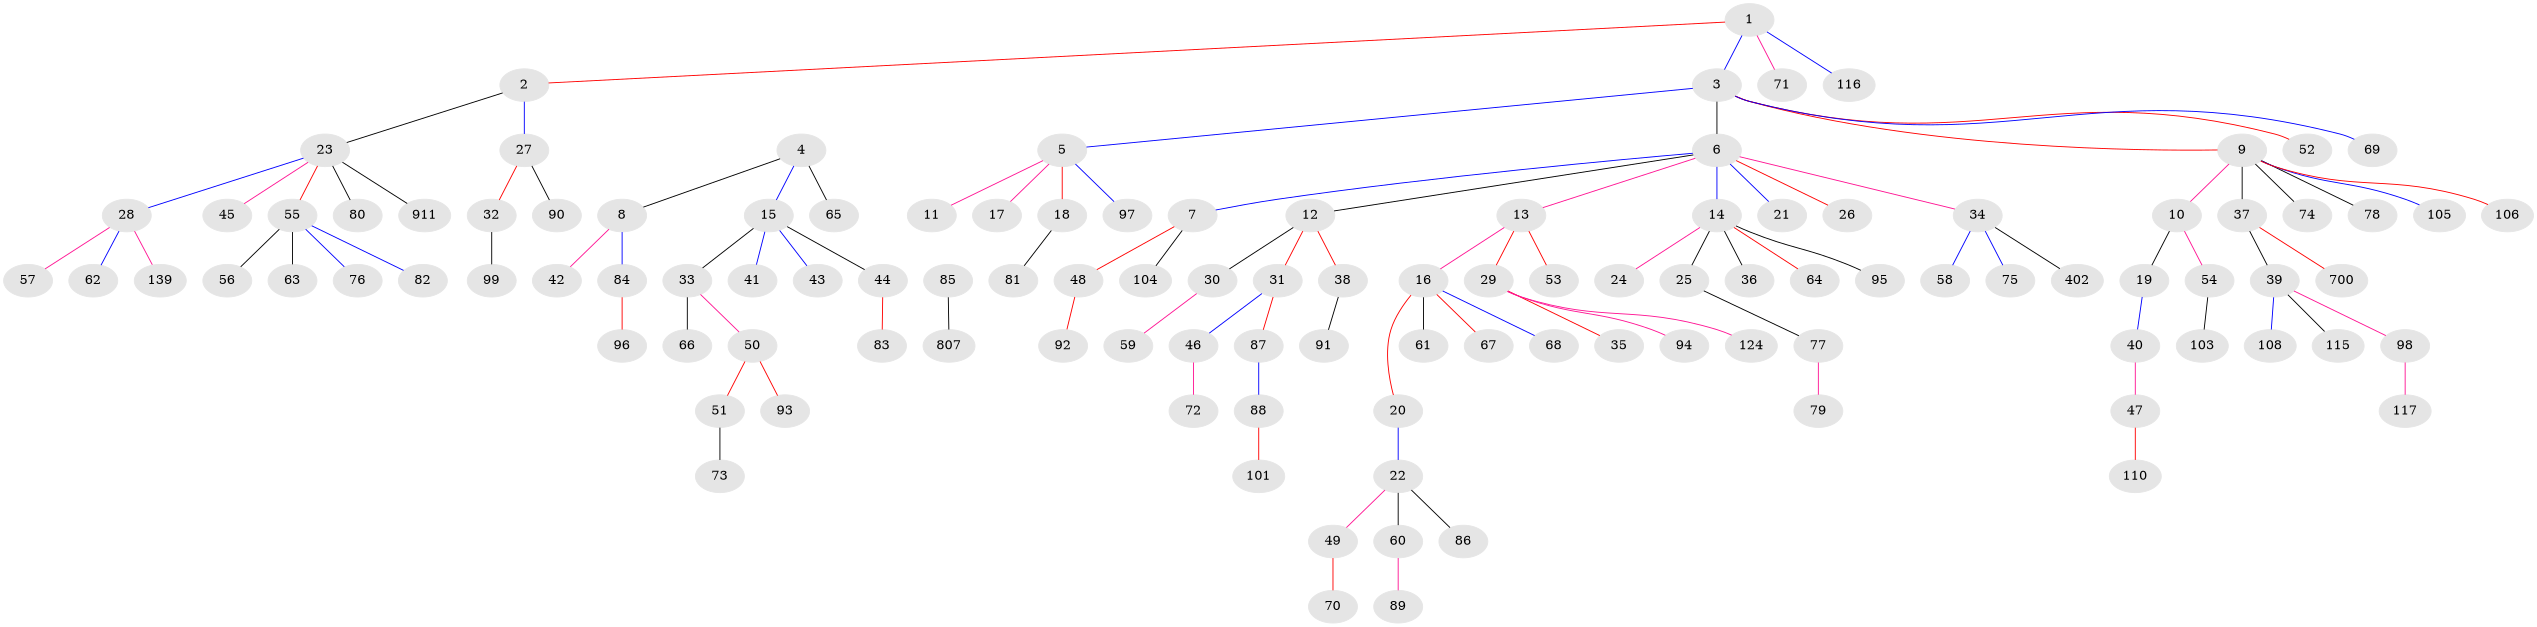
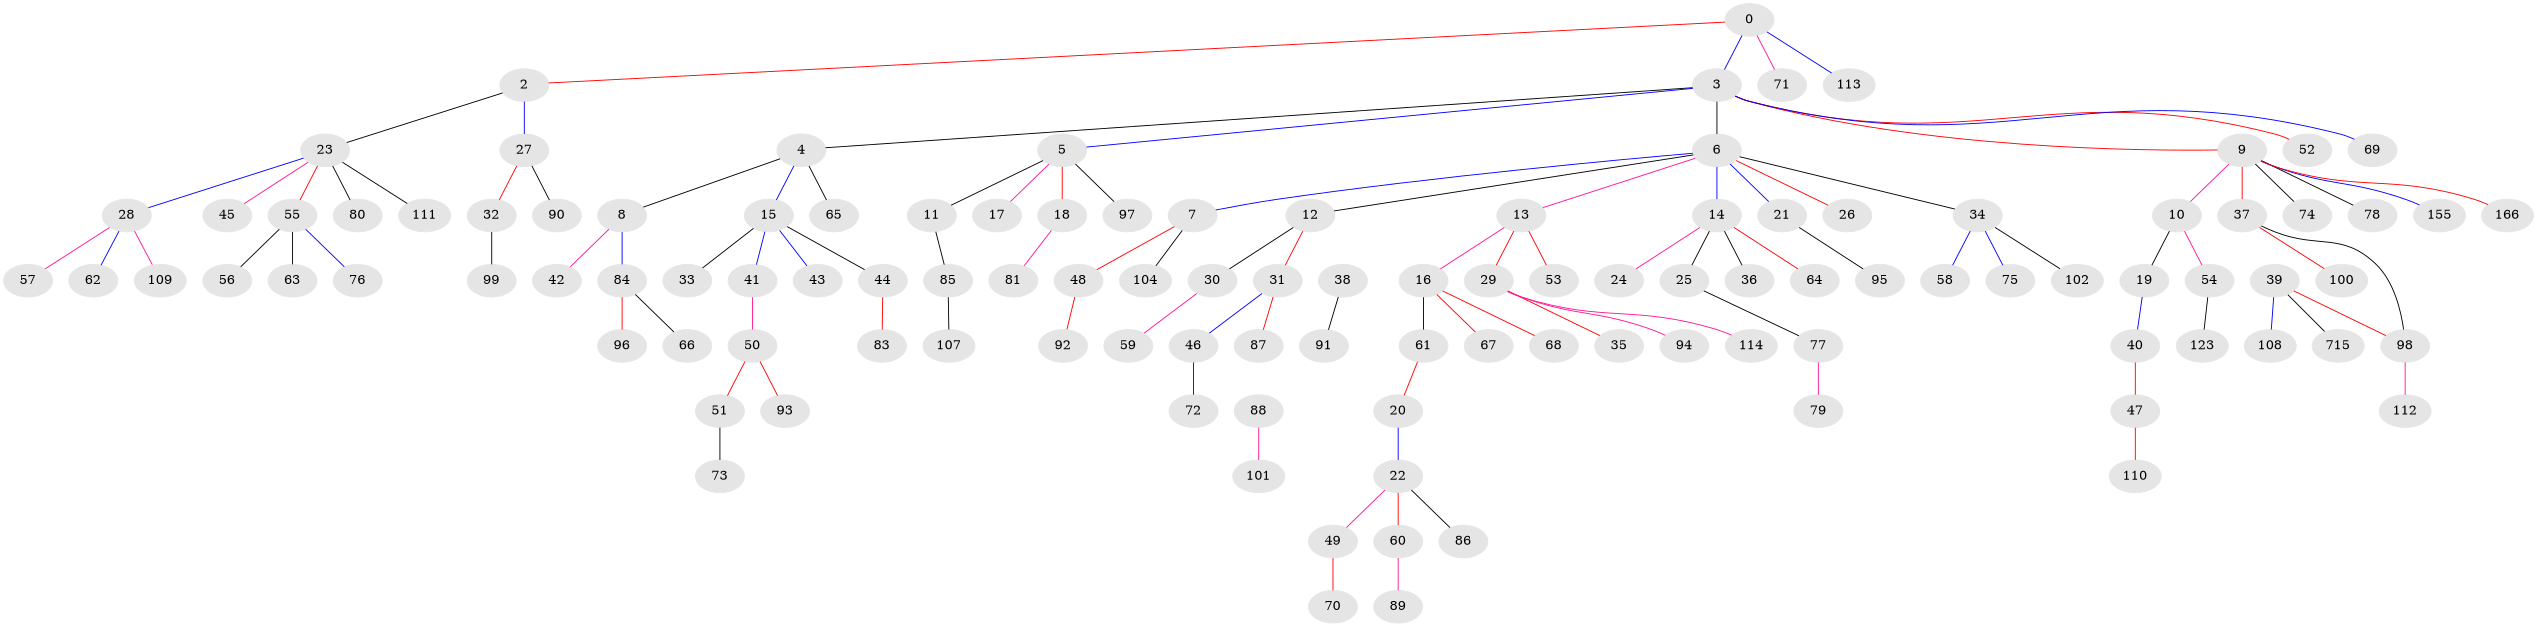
(1750, 20) -> (1750, 20)
(1849, 85) -> (1849, 85)
none -> (1259, 118)
(997, 183) -> (997, 183)
(1095, 183) -> (1095, 183)
(1847, 183) -> (1847, 183)
(2242, 183) -> (2242, 183)
(425, 216) -> (425, 216)
(2440, 216) -> (2440, 216)
(2507, 216) -> (2507, 216)
none -> (940, 248)
(1038, 248) -> (1038, 248)
(1327, 248) -> none
(1798, 248) -> (1831, 248)
(2258, 248) -> (2355, 250)
(160, 281) -> (160, 281)
(423, 281) -> none
(2077, 281) -> (2077, 281)
(2342, 281) -> (2342, 281)
(687, 313) -> (655, 313)
(720, 313) -> (753, 313)
(1489, 313) -> (1489, 313)
(2340, 313) -> (2340, 313)
(1388, 342) -> (1411, 379)
(949, 346) -> (949, 346)
(1751, 346) -> (1751, 346)
(2202, 346) -> (2202, 346)
(2338, 346) -> (2338, 346)
(1194, 379) -> (1194, 379)
(1259, 379) -> none
(2135, 379) -> (2135, 379)
(2405, 411) -> (2405, 411)
(1259, 444) -> (1259, 444)
(1398, 509) -> (1398, 509)
